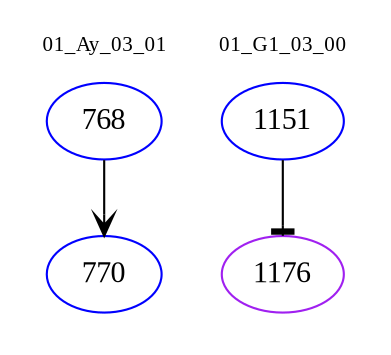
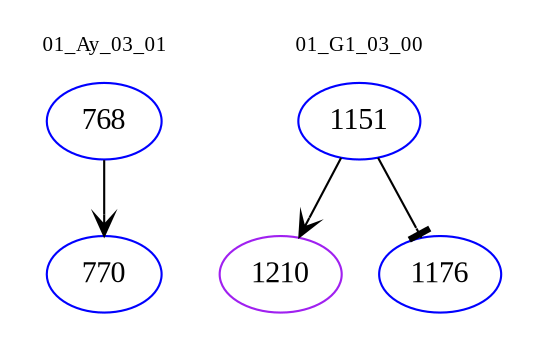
none -> (281, 274)
(283, 274) -> (440, 274)
